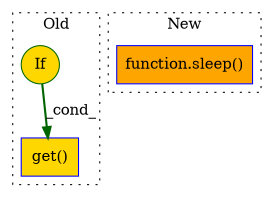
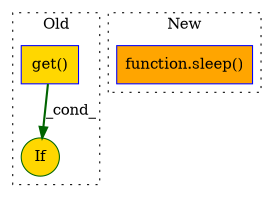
(45, 106) -> (46, 106)
